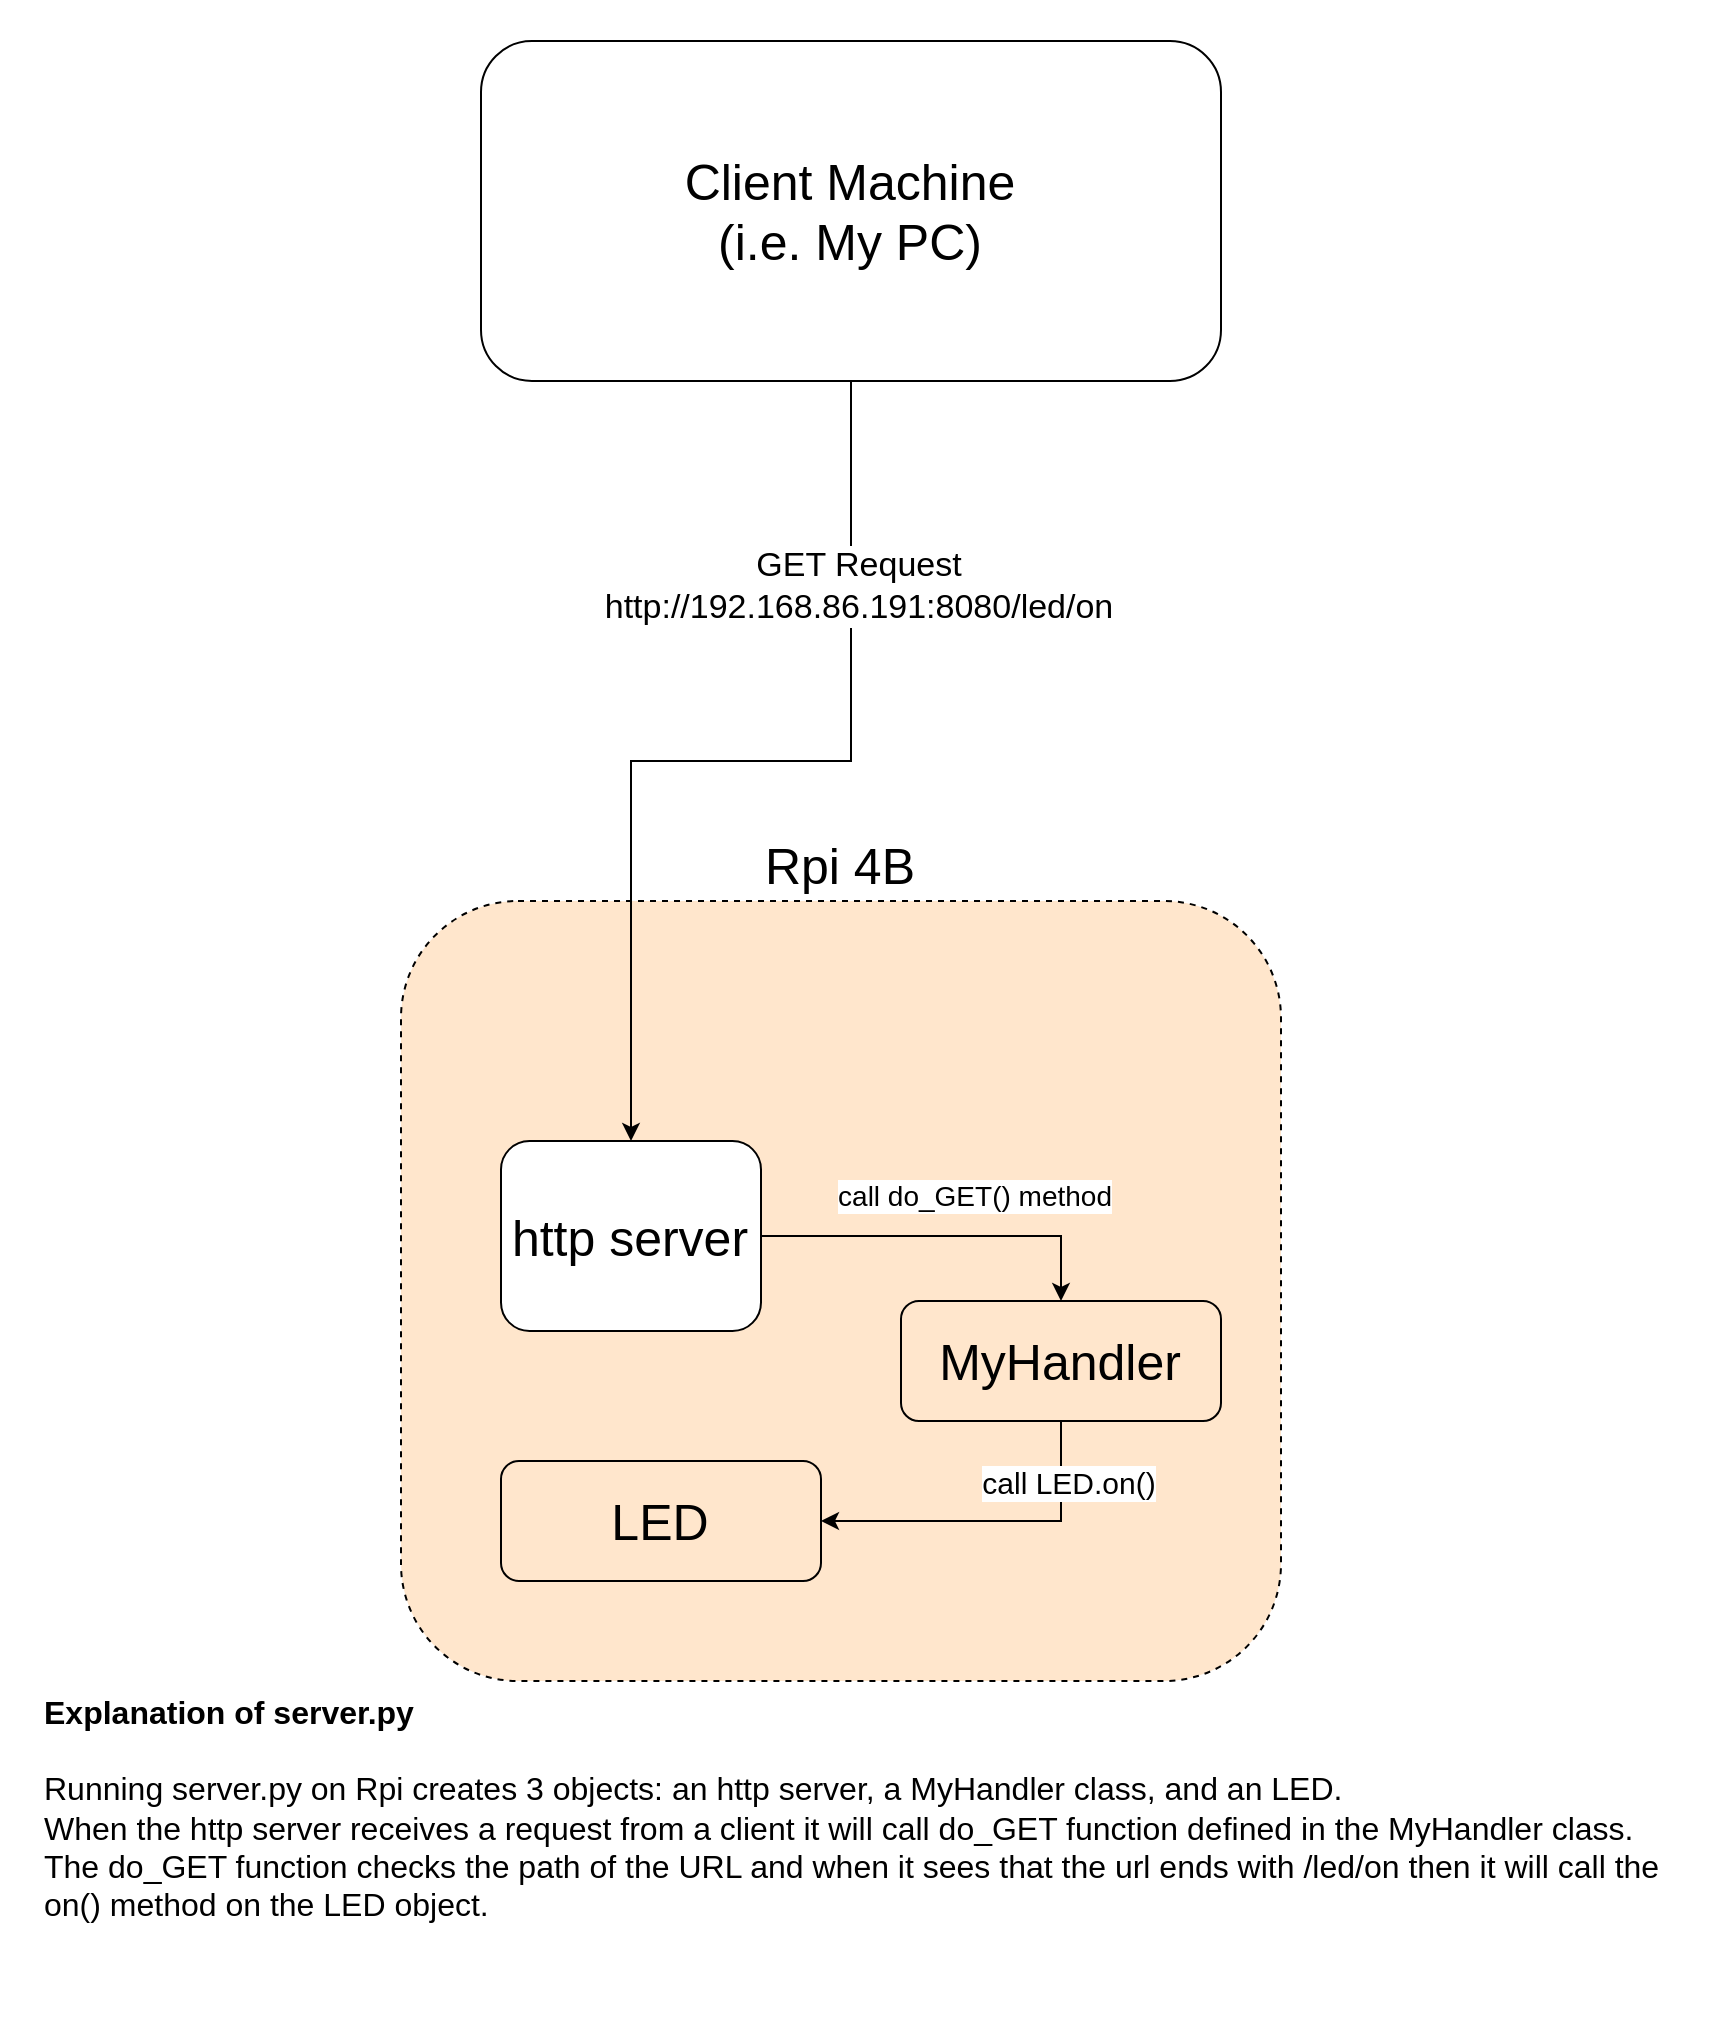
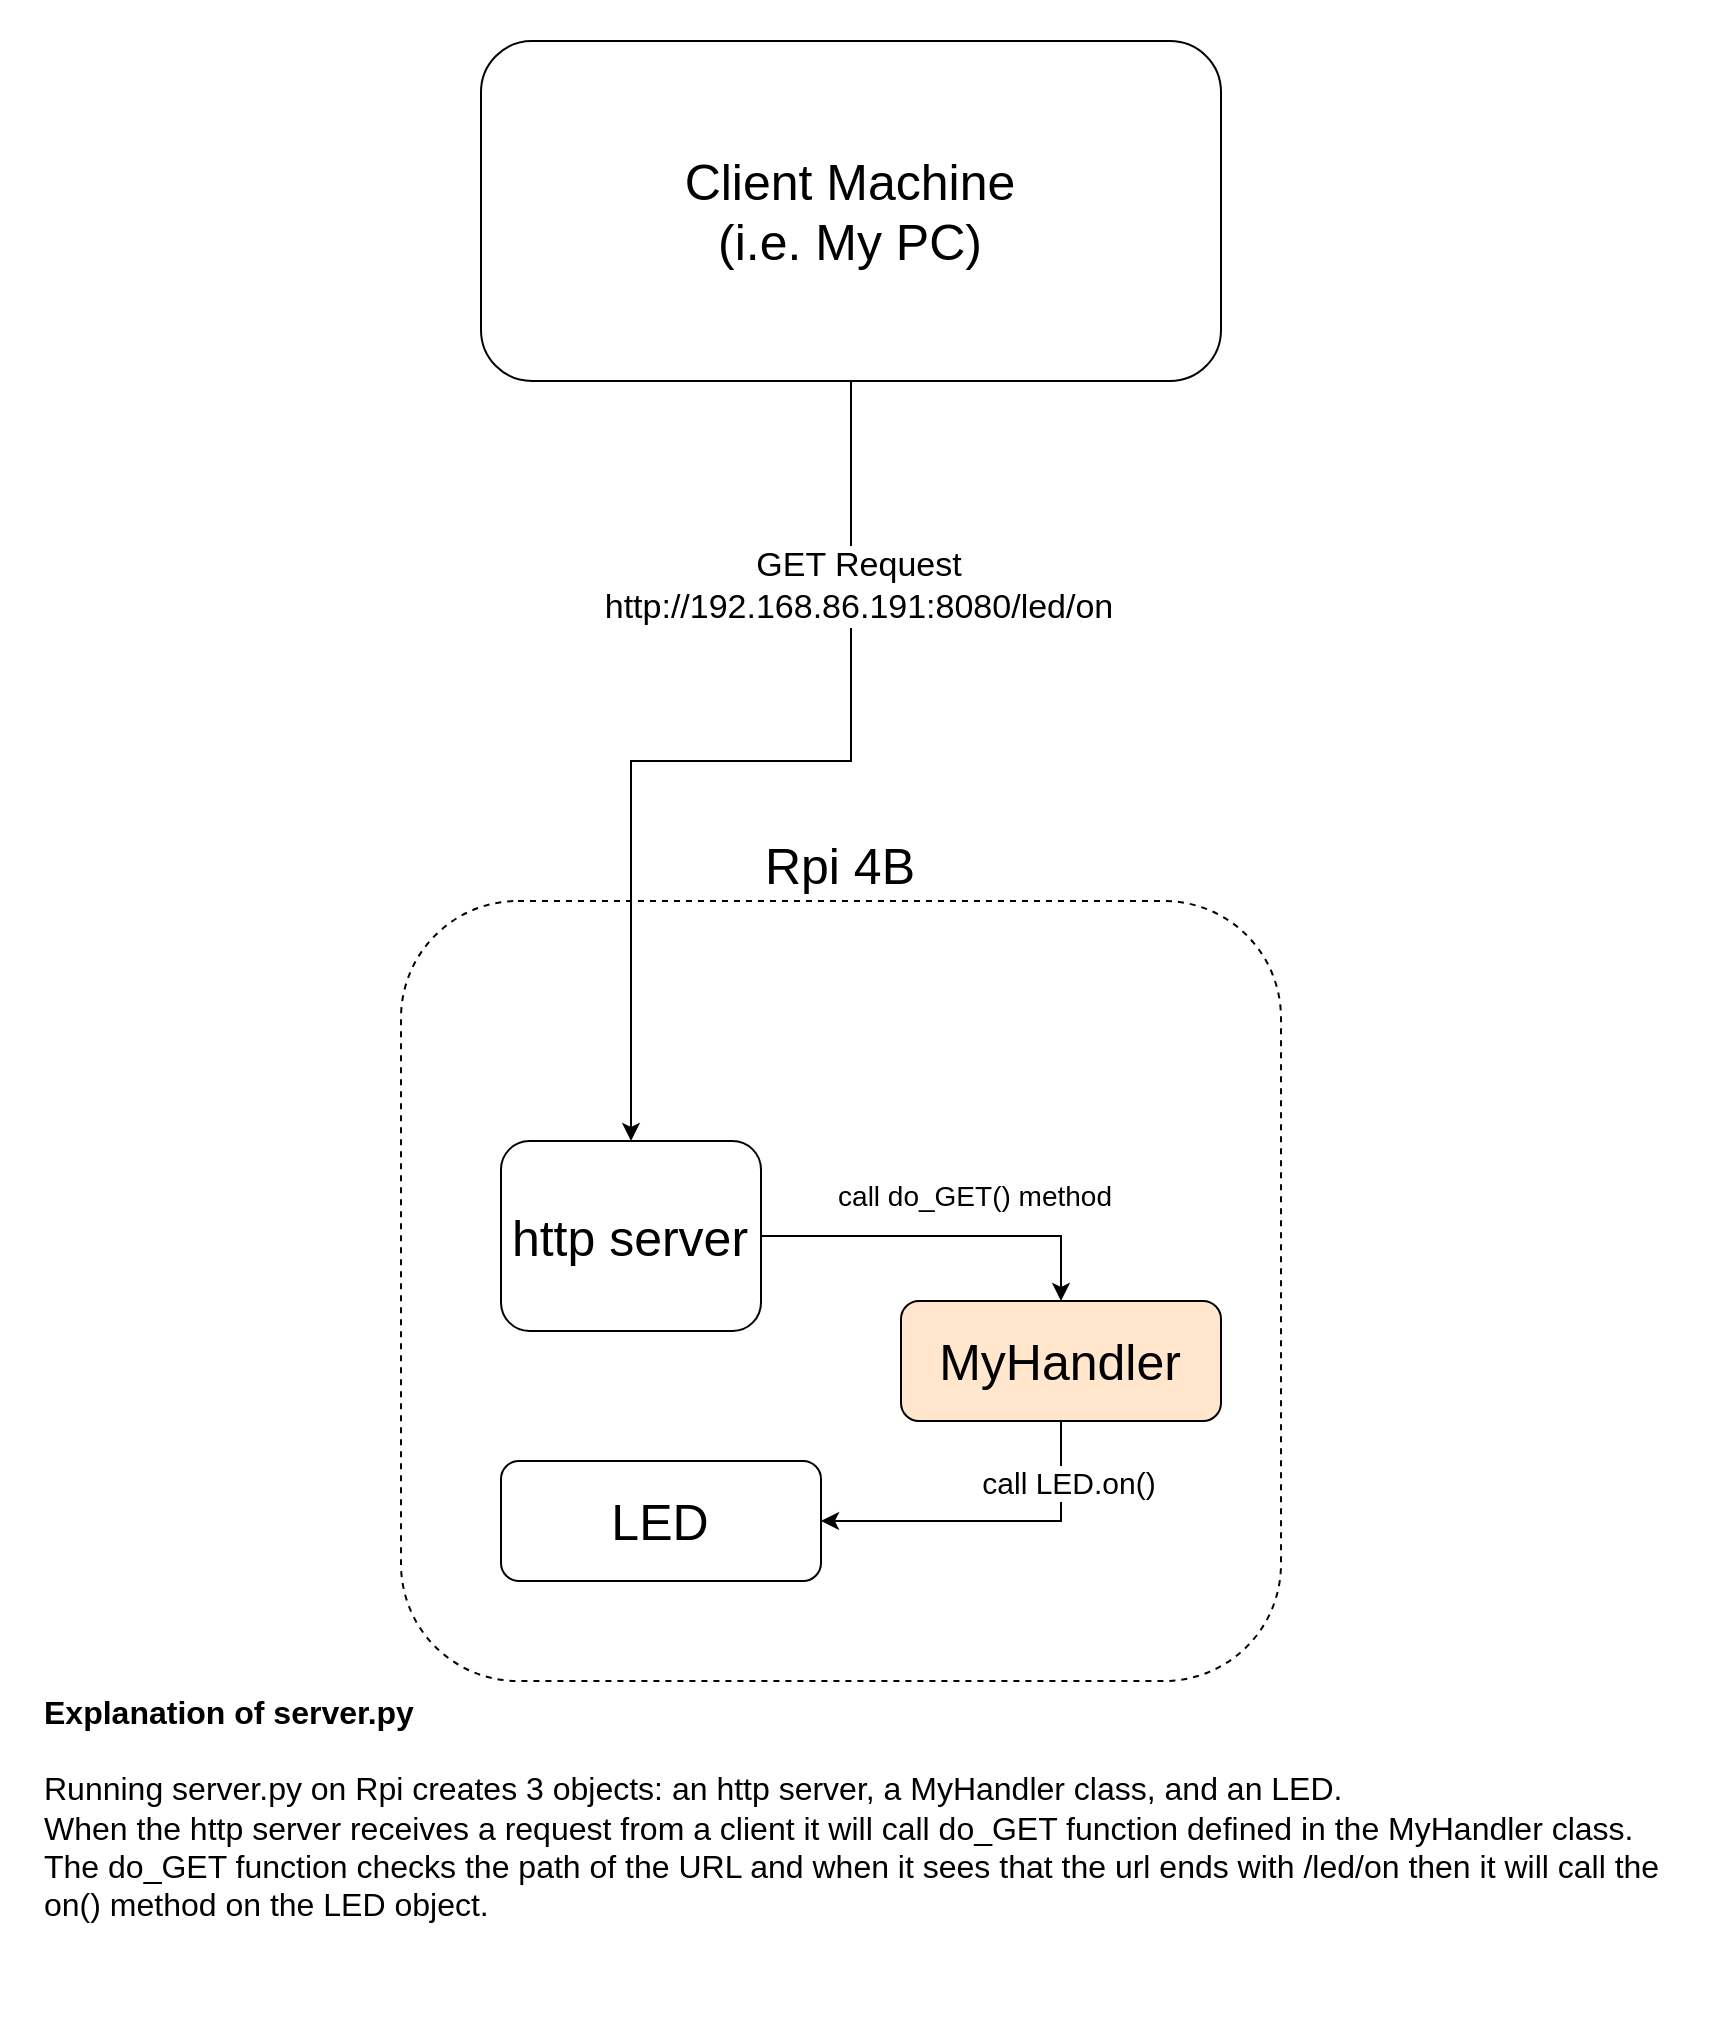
(841, 1291) -> (841, 1291)
(661, 1521) -> (661, 1521)
